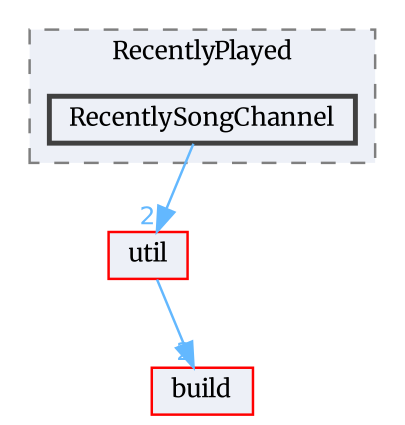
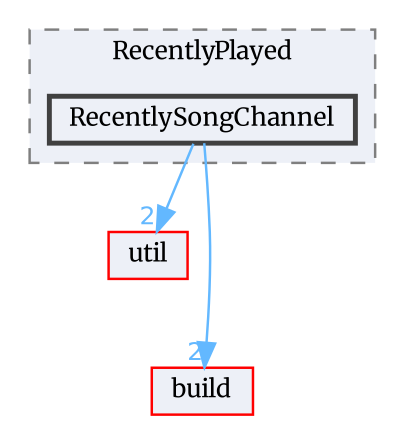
(170, 312) -> (210, 243)
